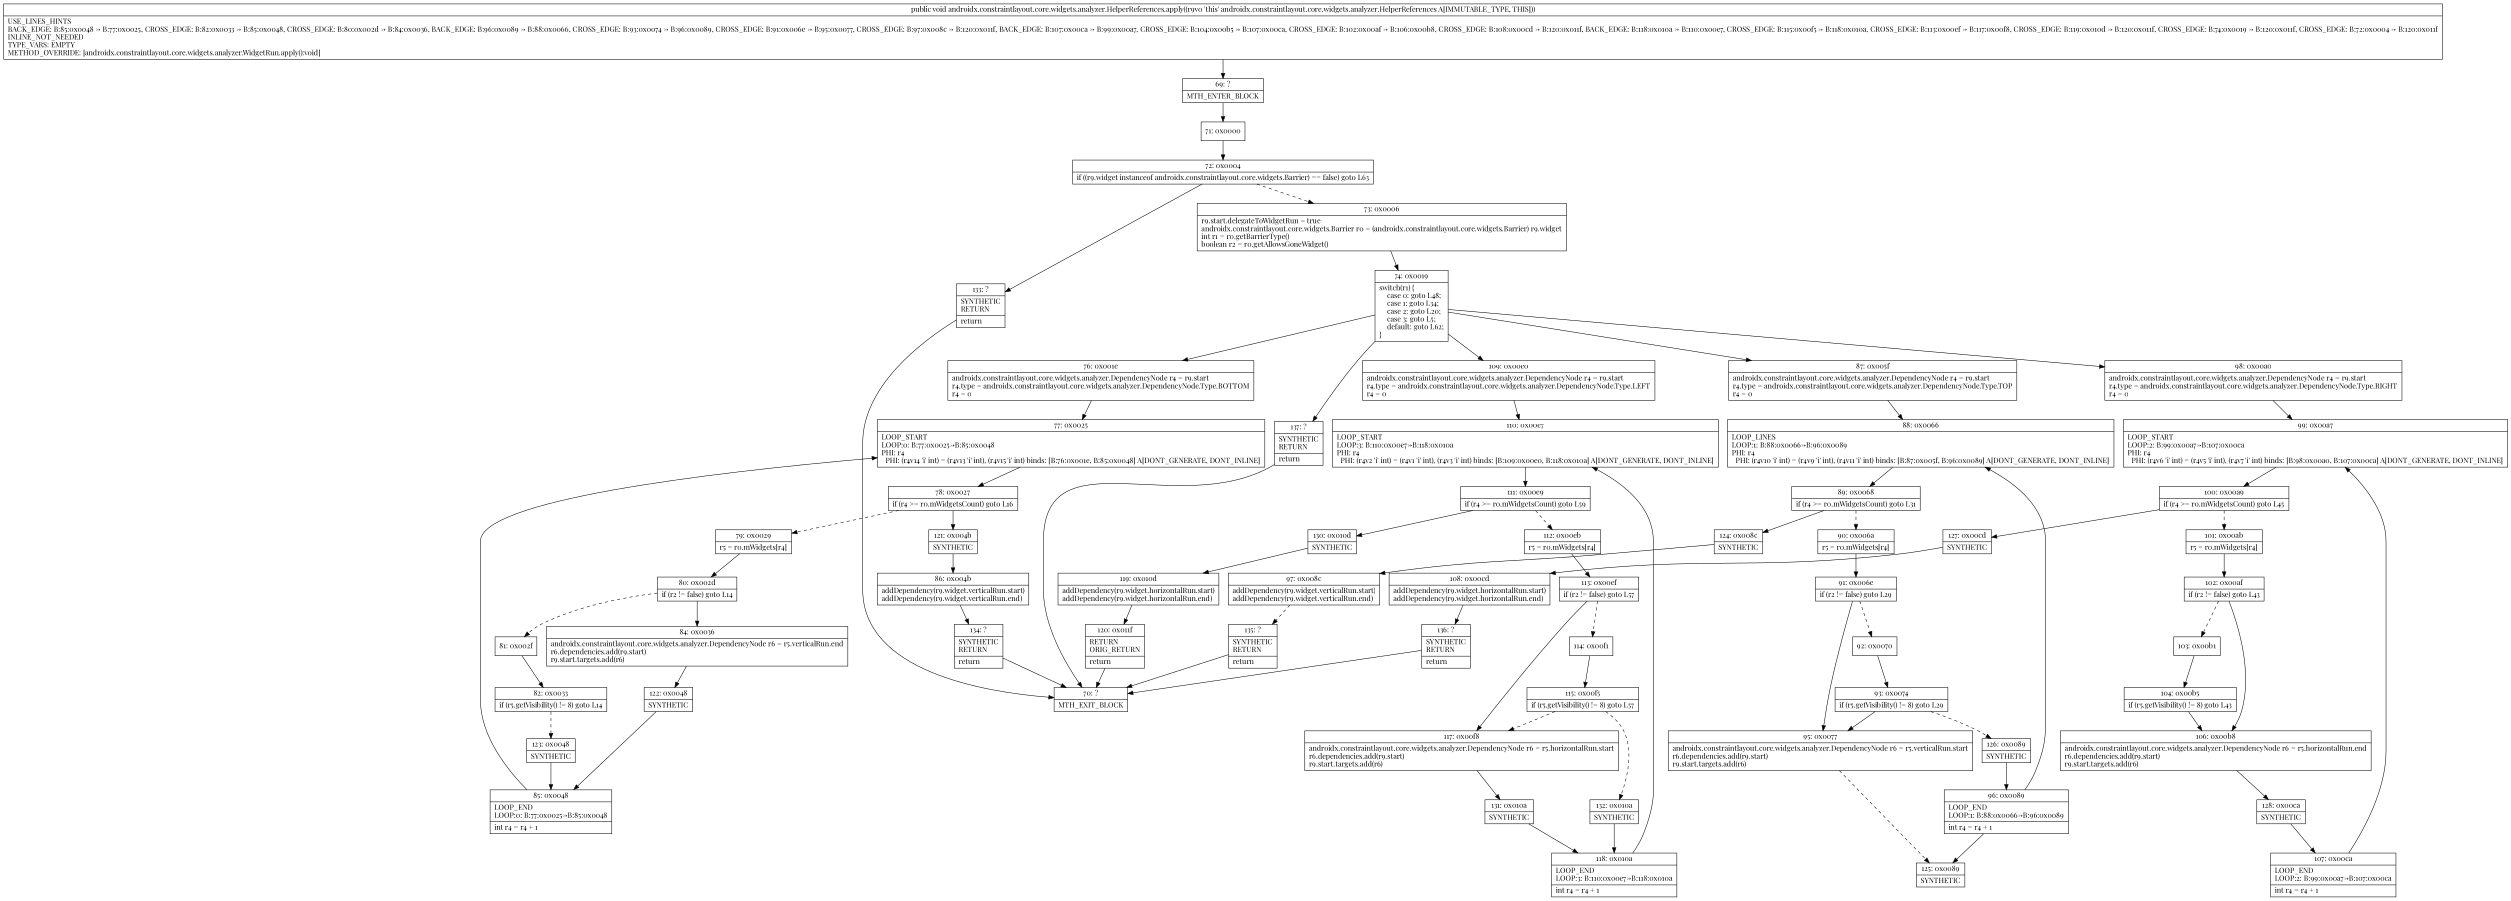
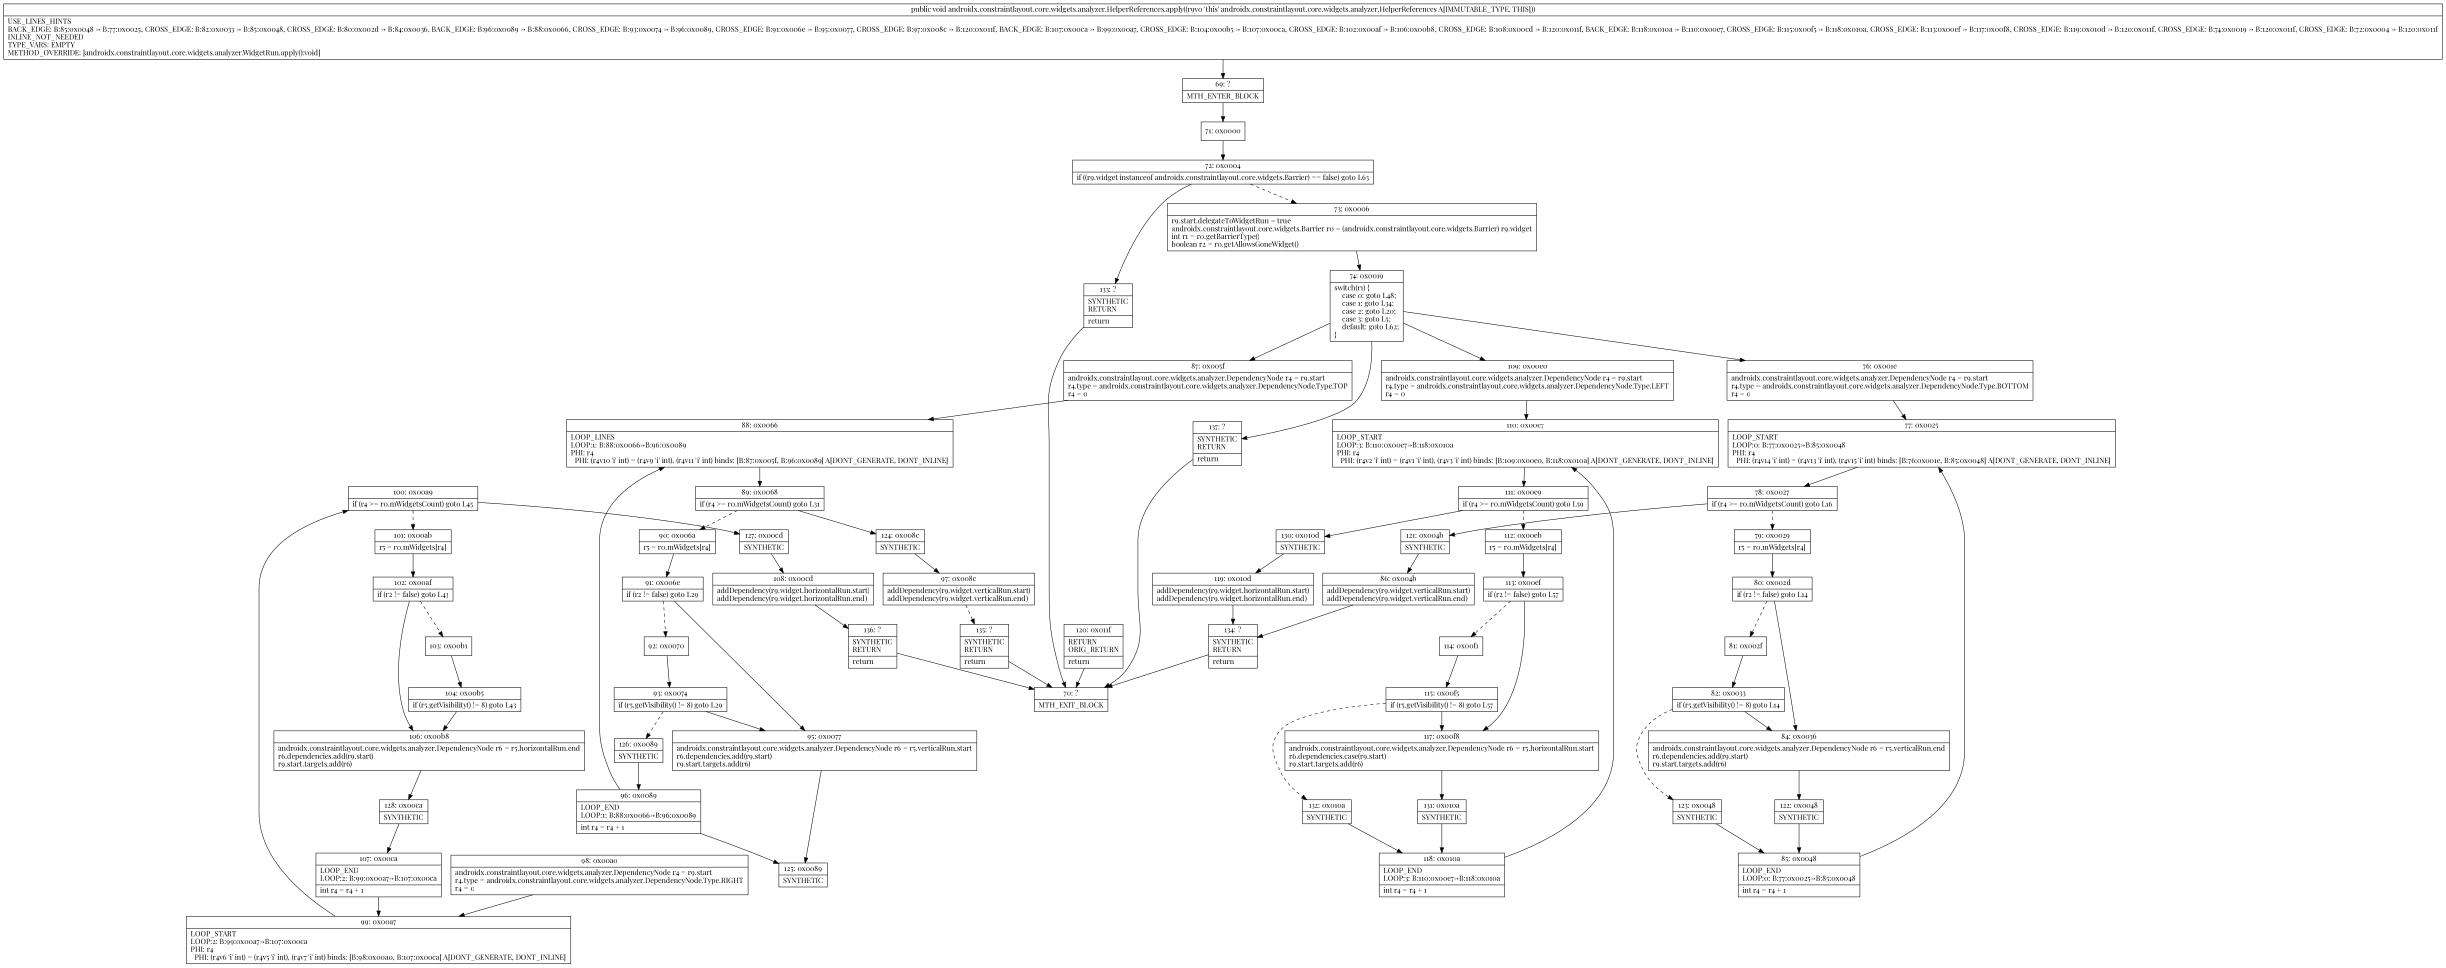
(1774, 338) -> none
(1129, 612) -> (1233, 612)
(1534, 720) -> (1442, 719)
none -> (1756, 720)
(1357, 756) -> (1338, 756)
(1883, 815) -> (814, 814)
